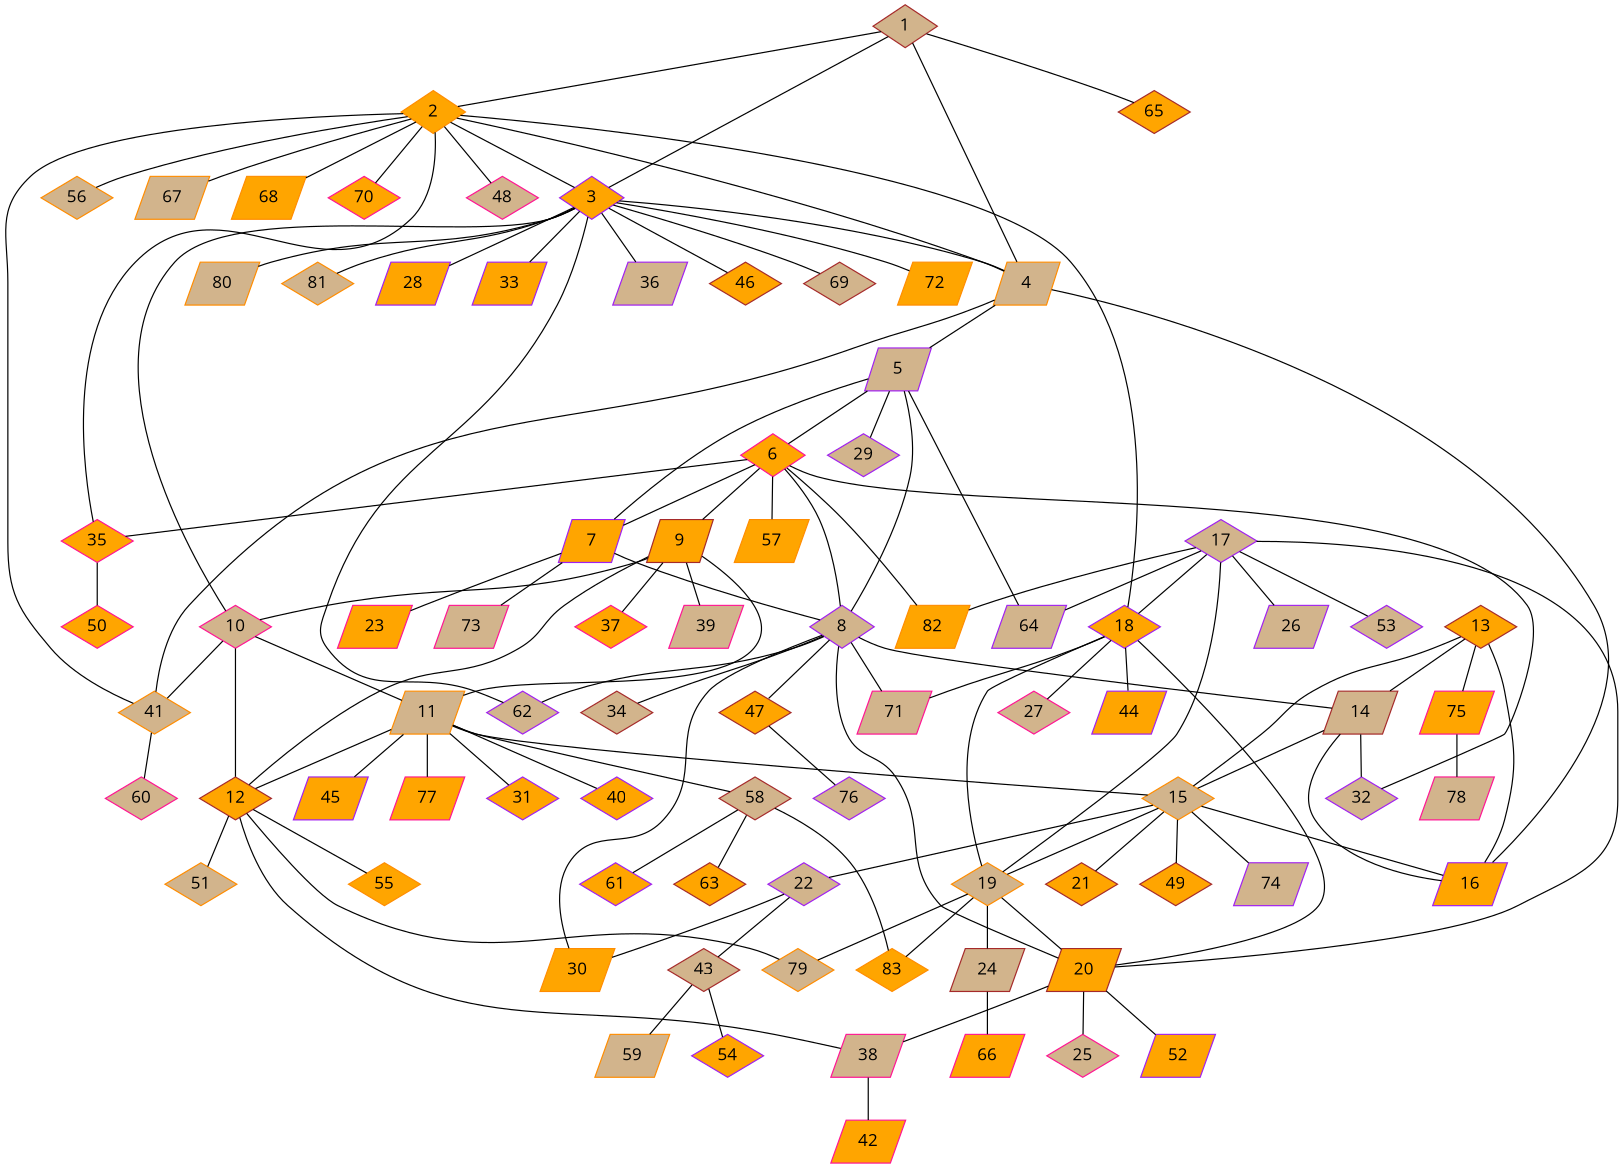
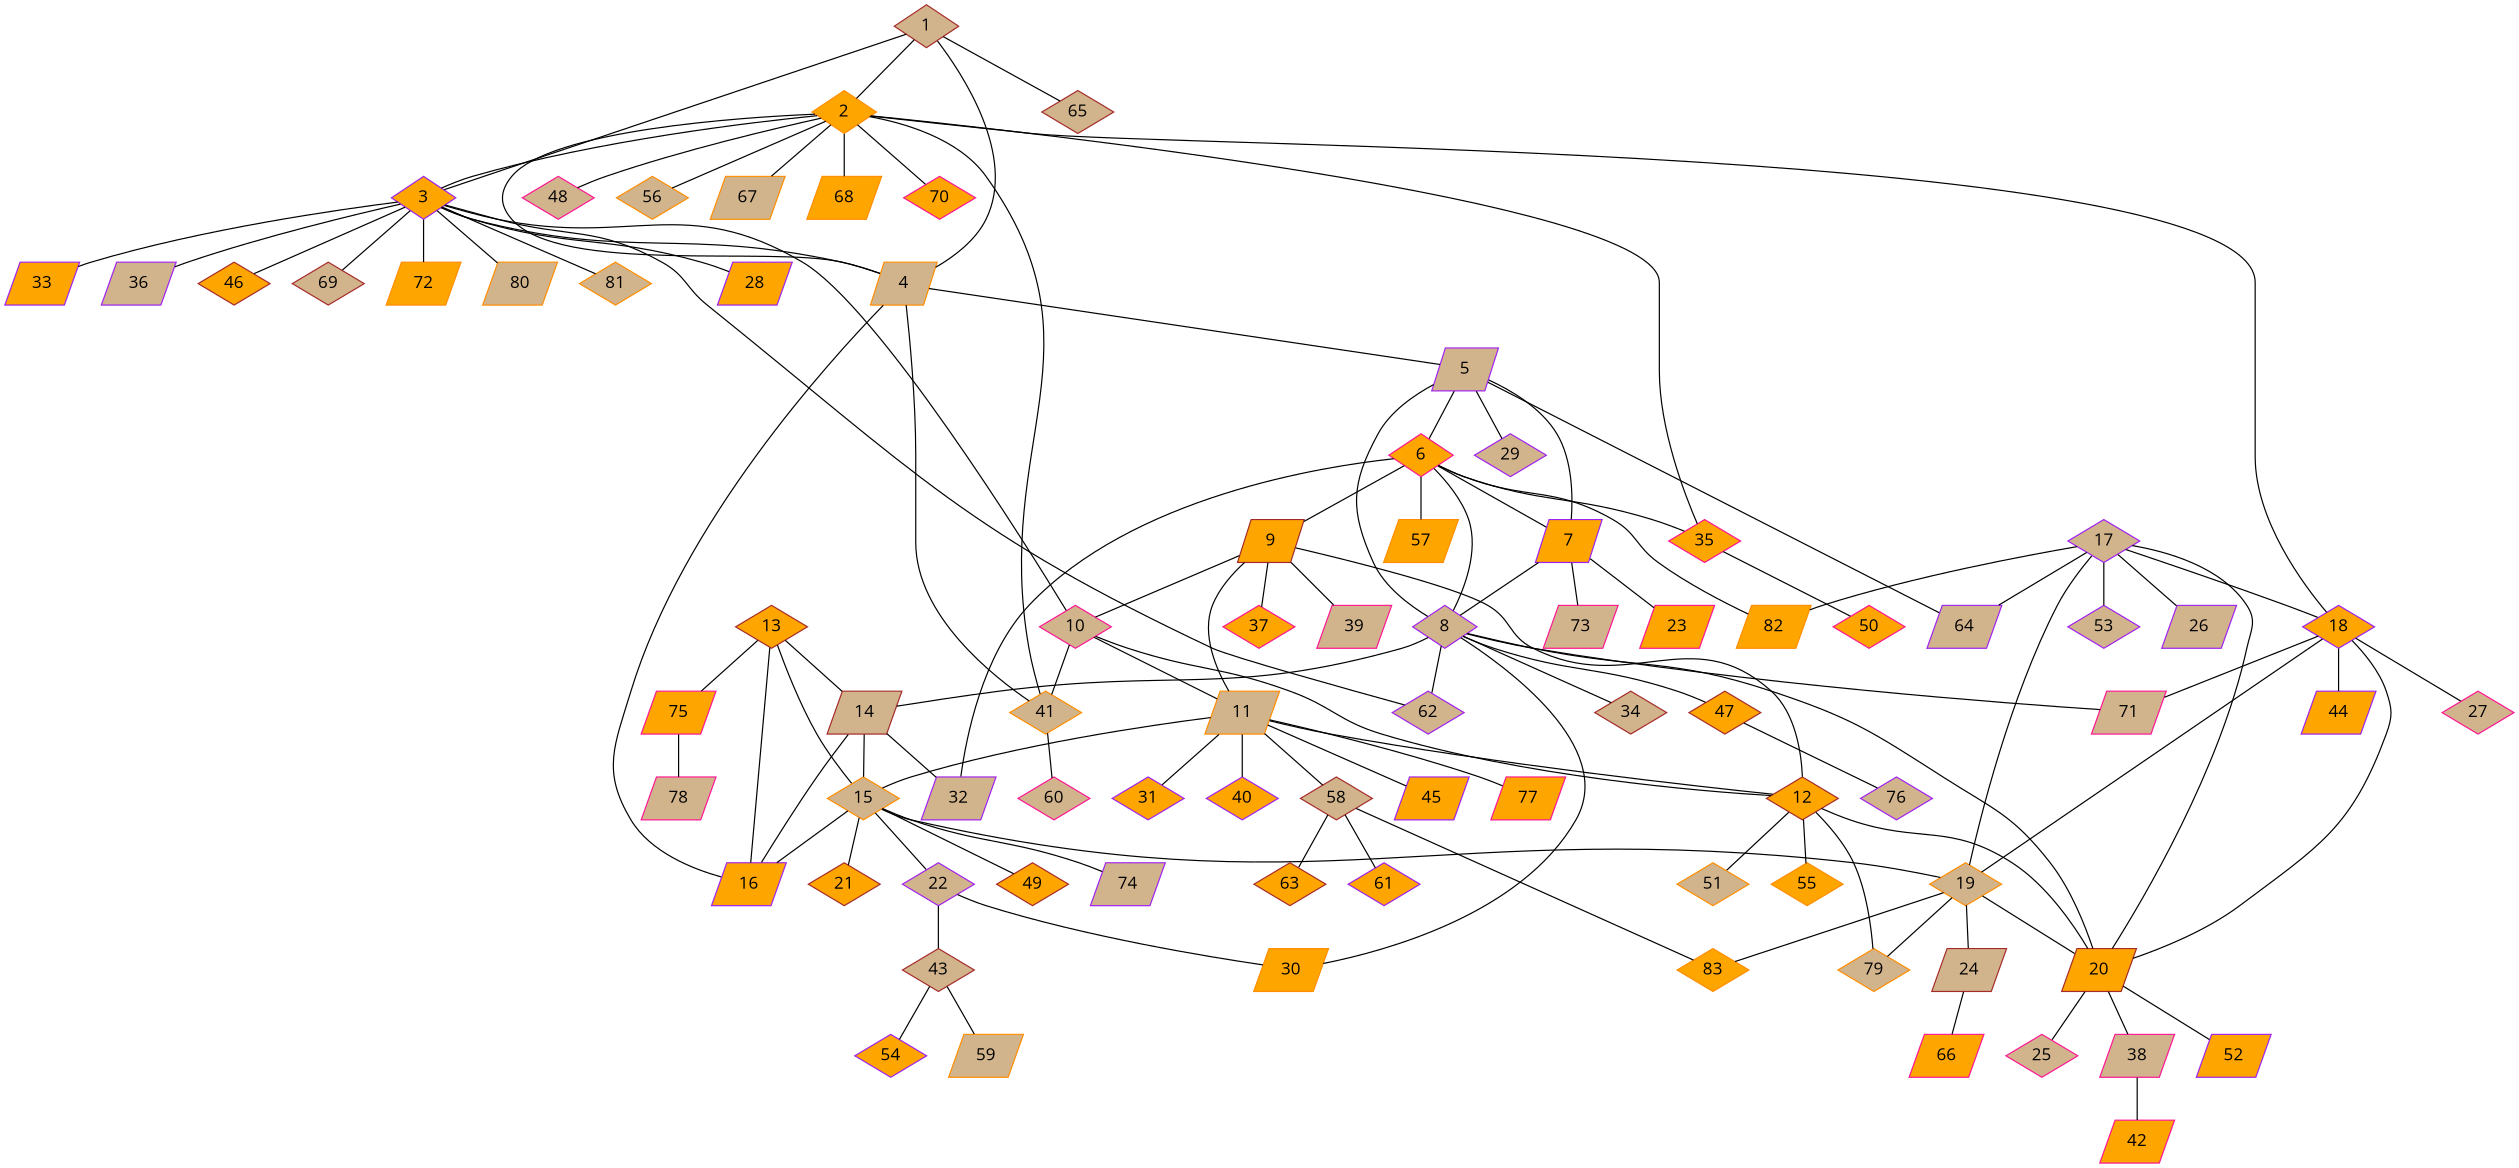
(1154, 112) -> (1078, 112)
(1362, 798) -> (959, 798)
(501, 1008) -> (1967, 842)
